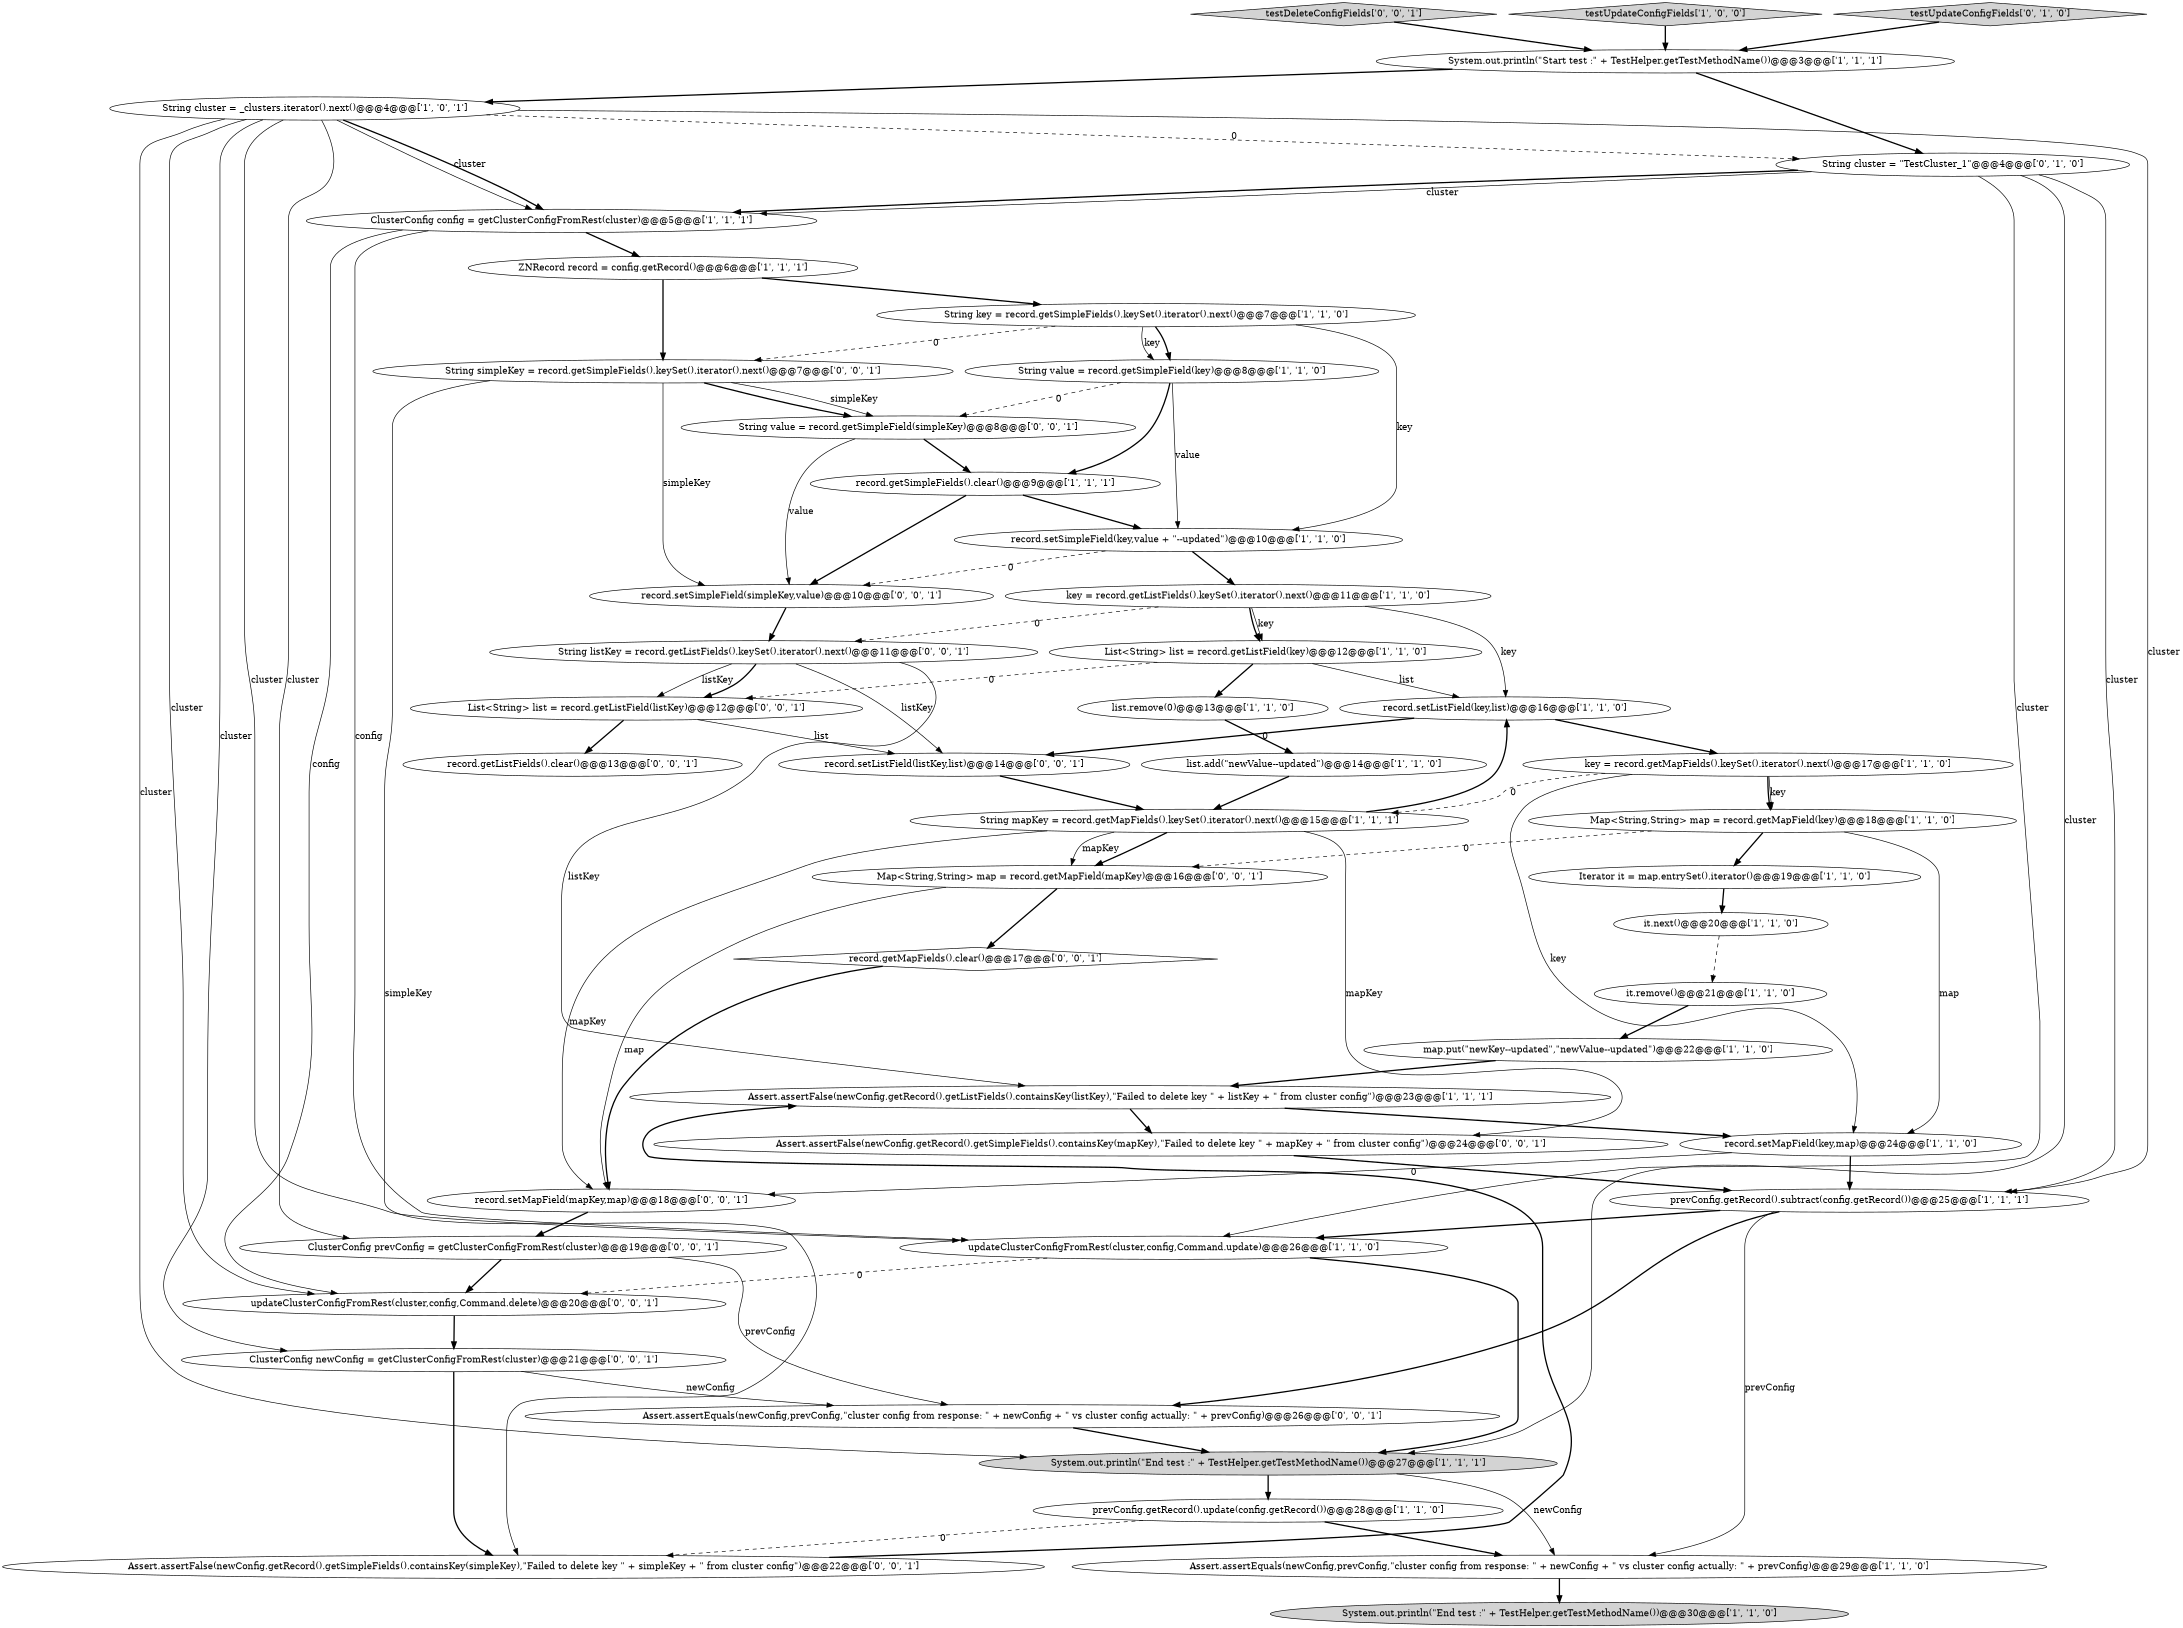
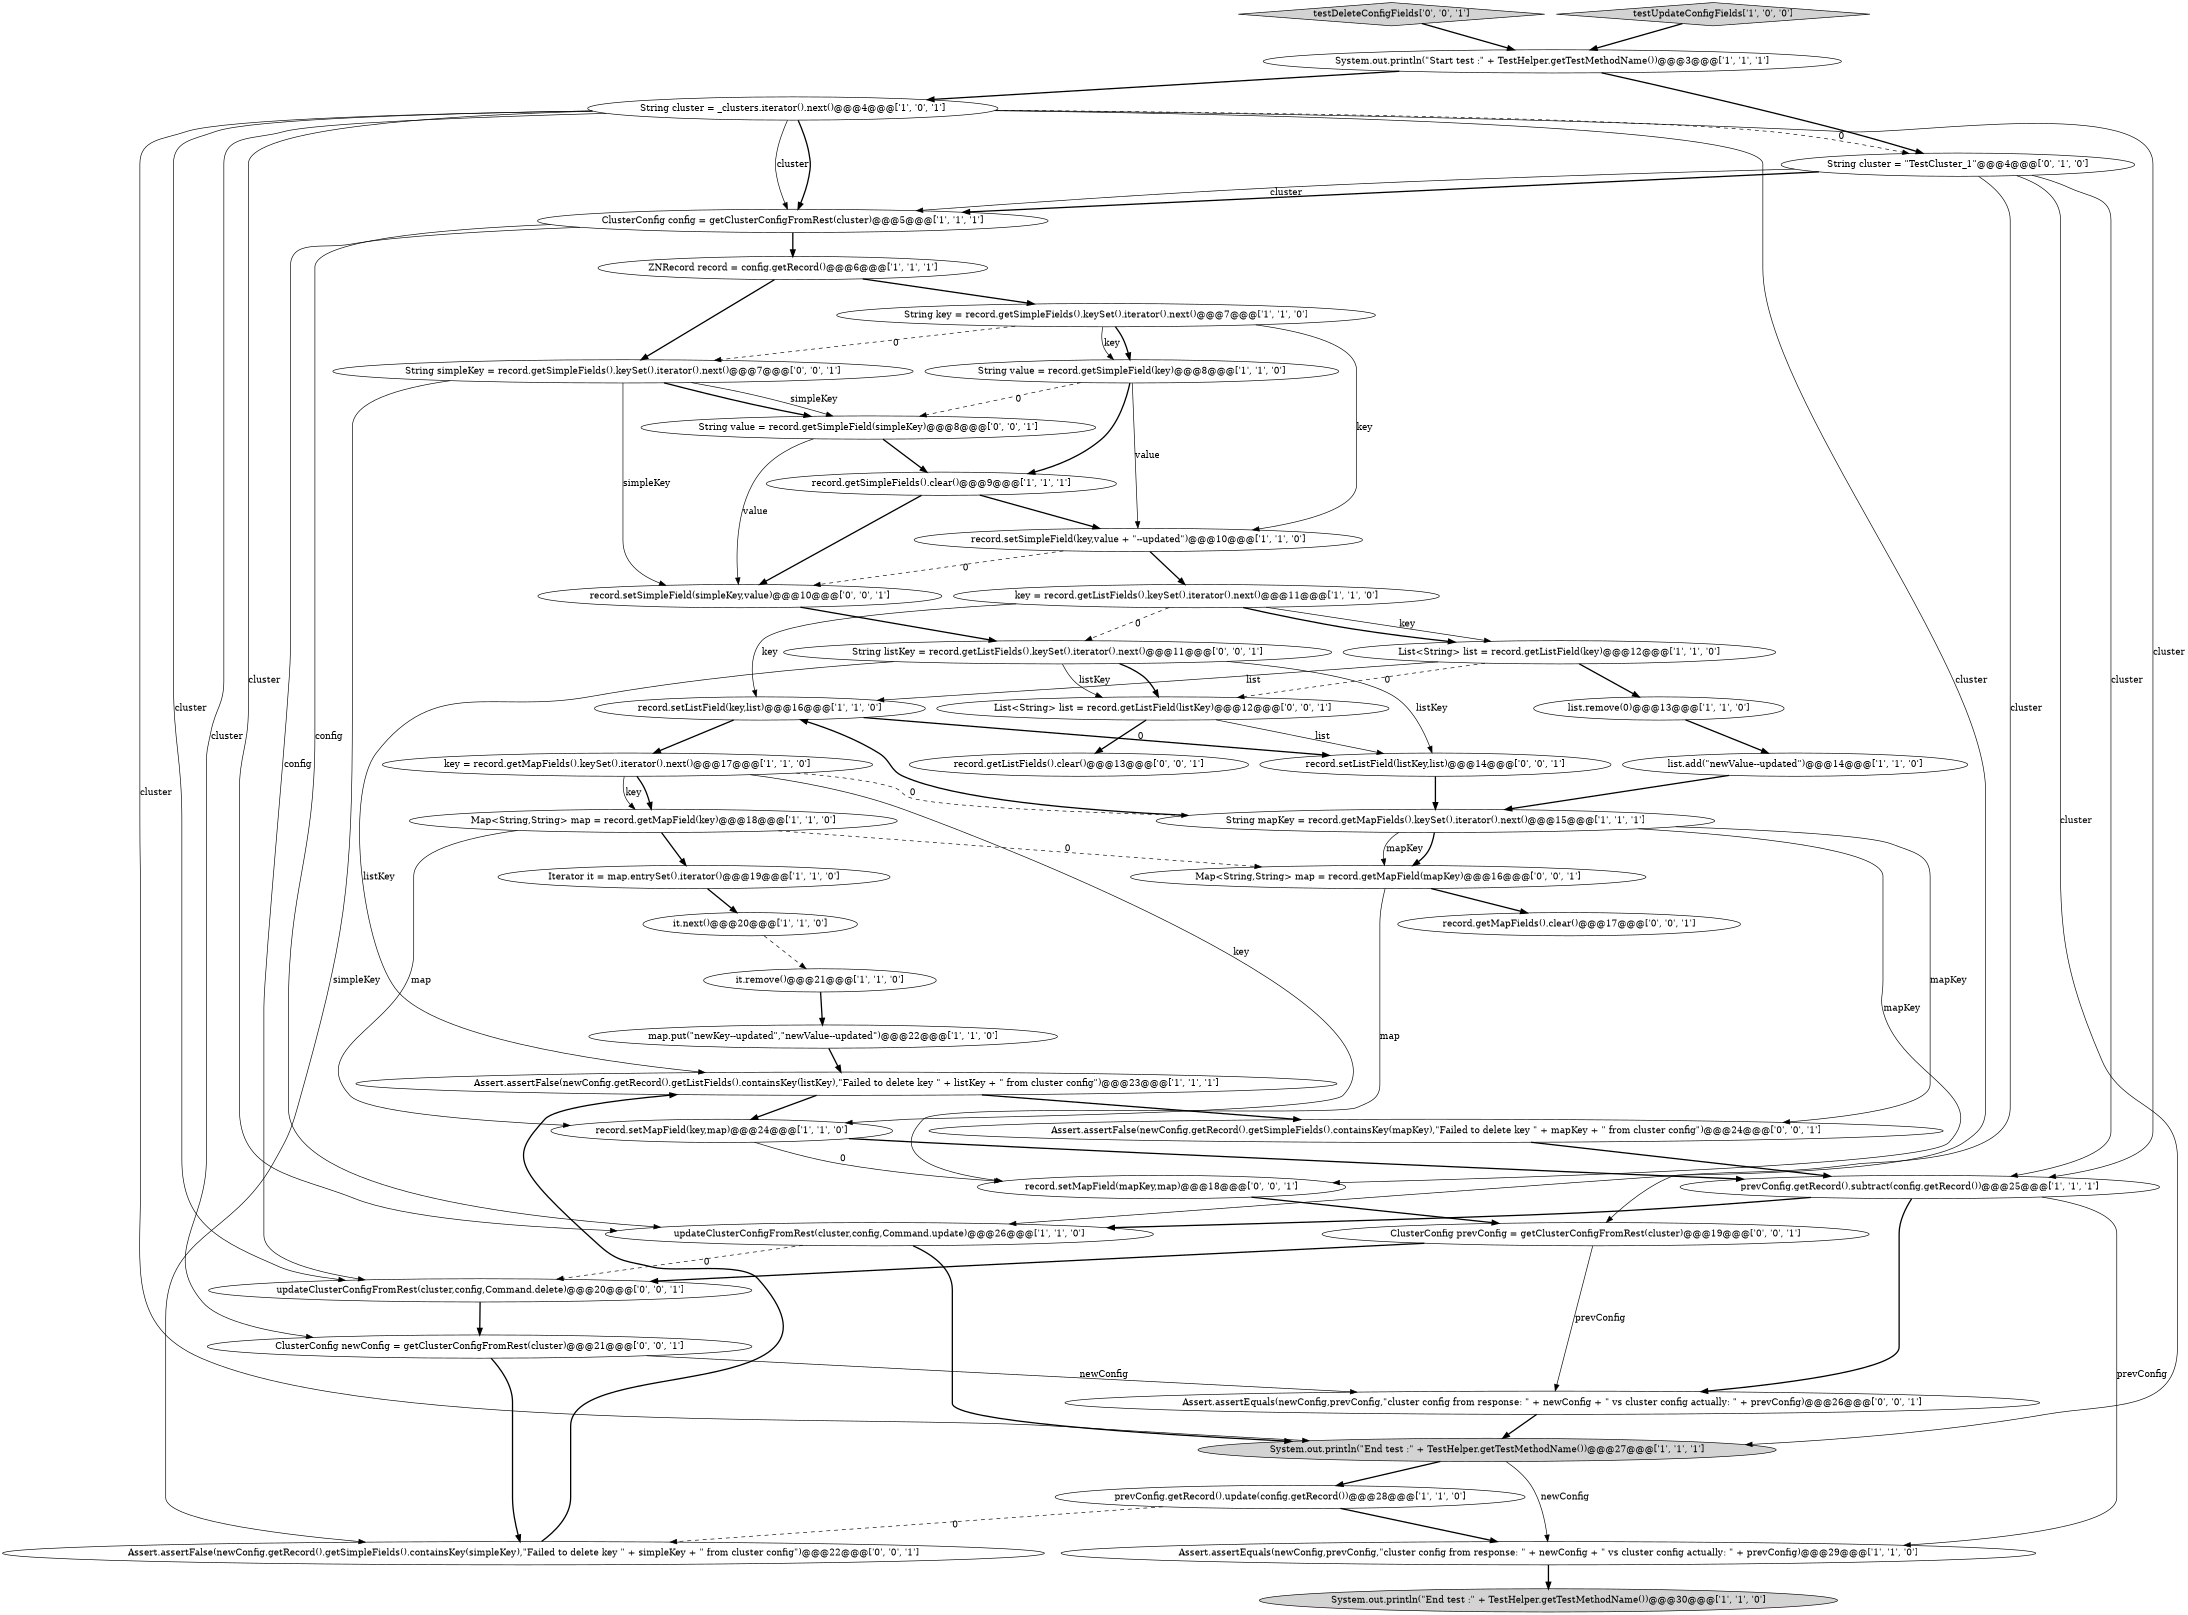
(1990, 14) -> none
(976, 959) -> (1569, 924)
(697, 1025) -> none
